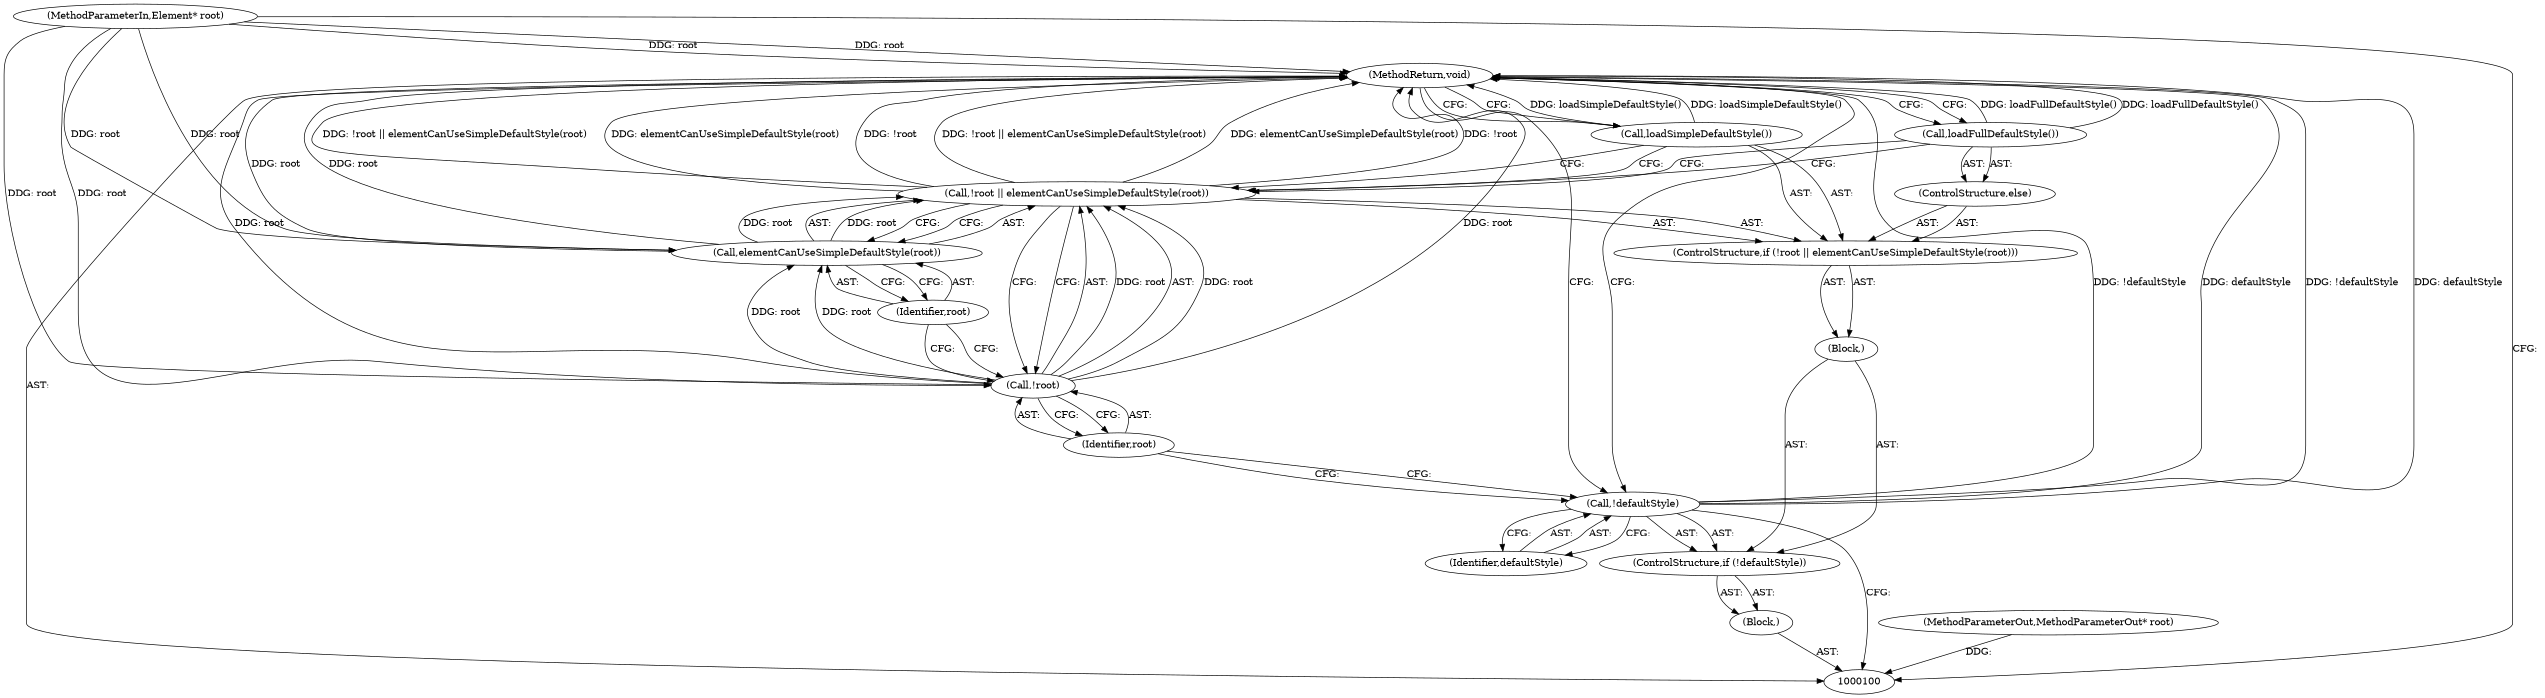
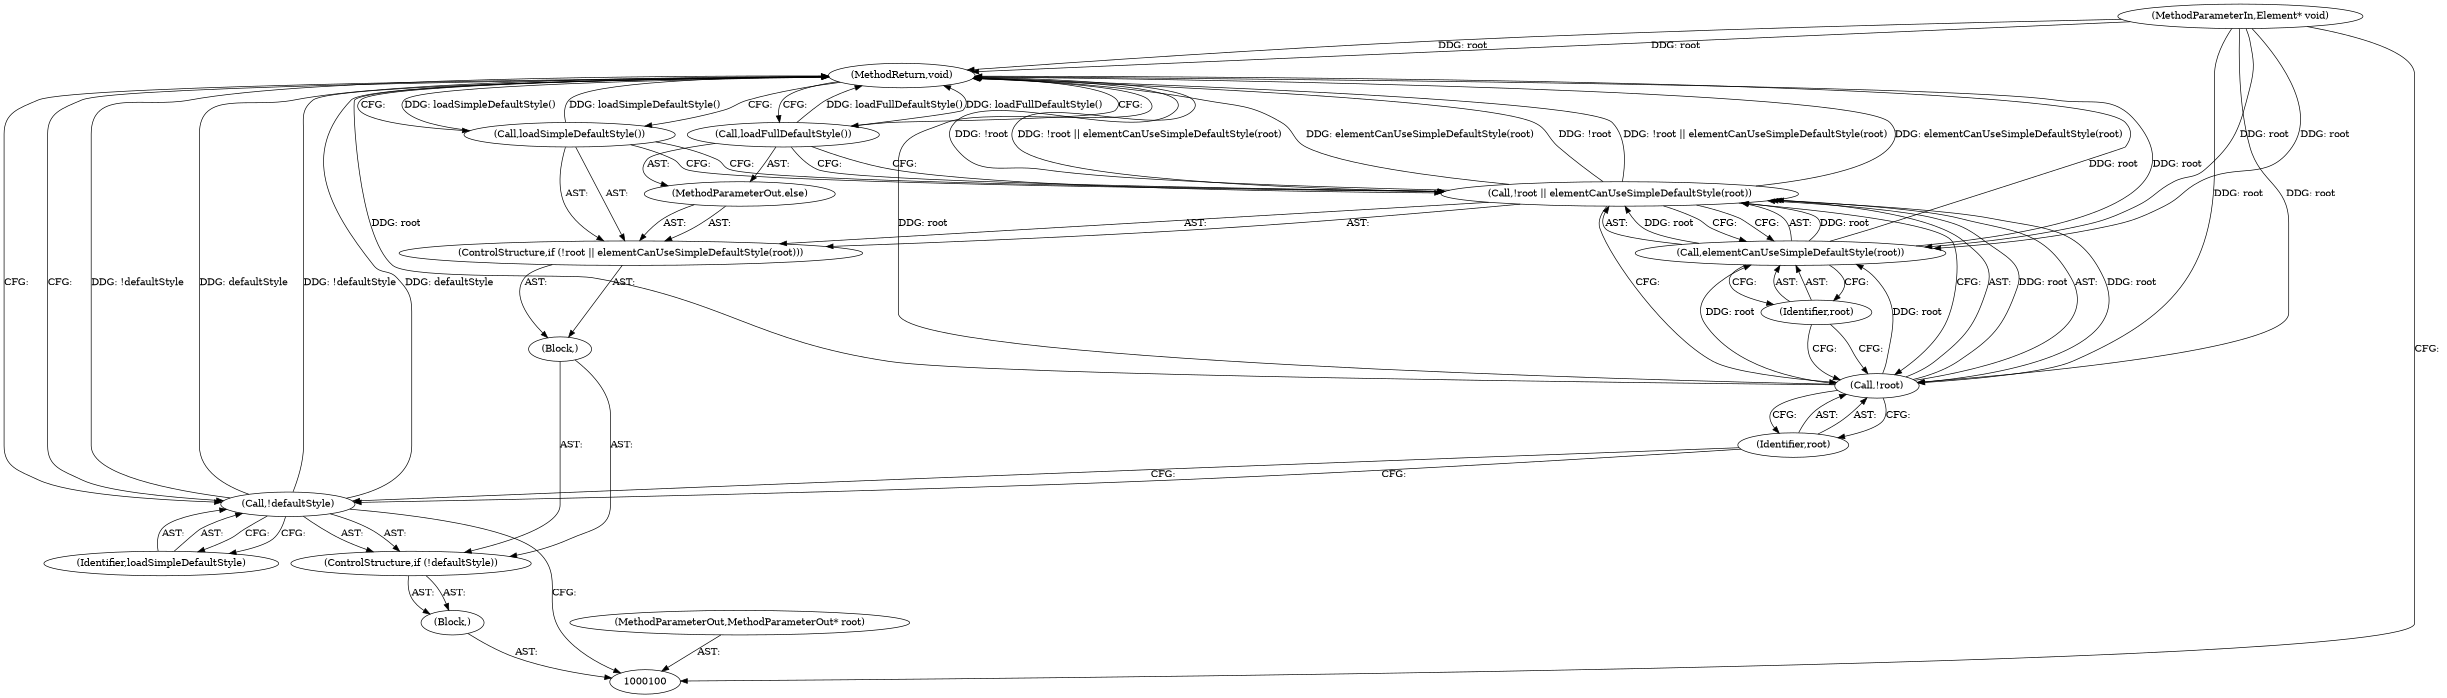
(135, 16) -> (2240, 16)
(1975, 194) -> (740, 194)
(1506, 564) -> (161, 564)
(68, 633) -> none
(1980, 652) -> (710, 652)
